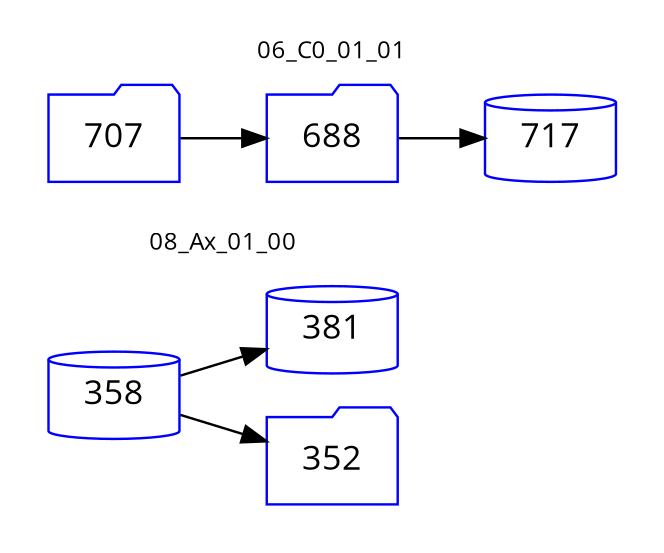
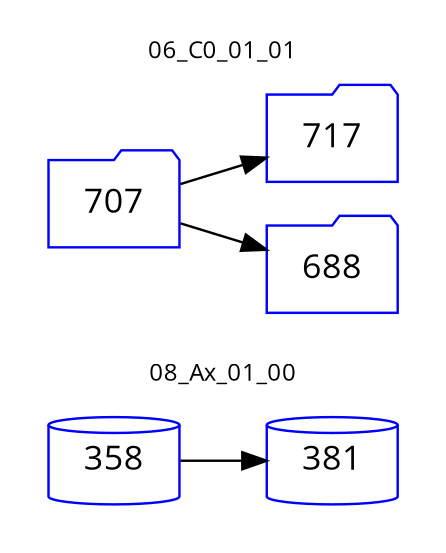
(429, 138) -> (212, 174)
(550, 138) -> (332, 138)
(332, 461) -> none
